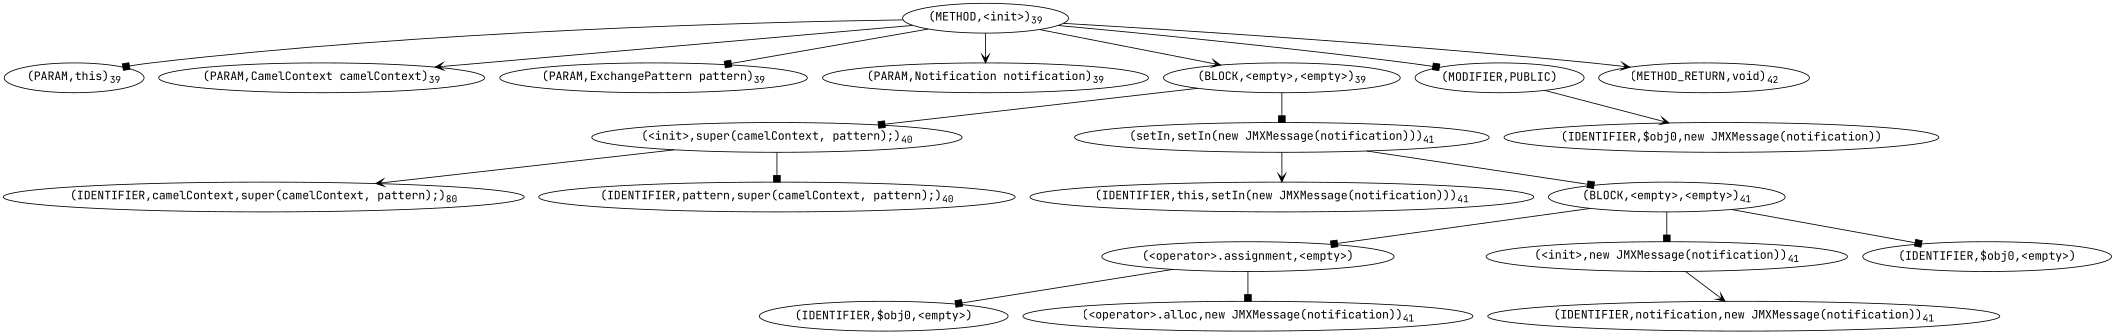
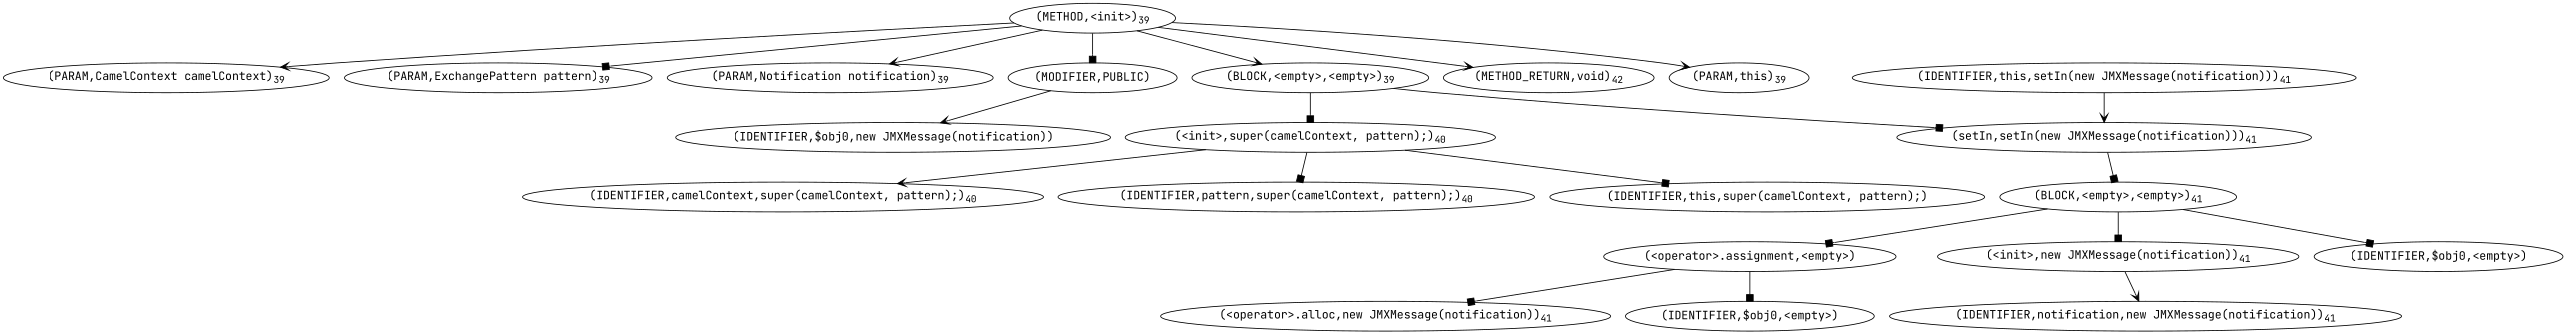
(516, 33) -> (1427, 39)
(1282, 163) -> (2104, 104)
(452, 196) -> (971, 196)
none -> (1767, 197)
